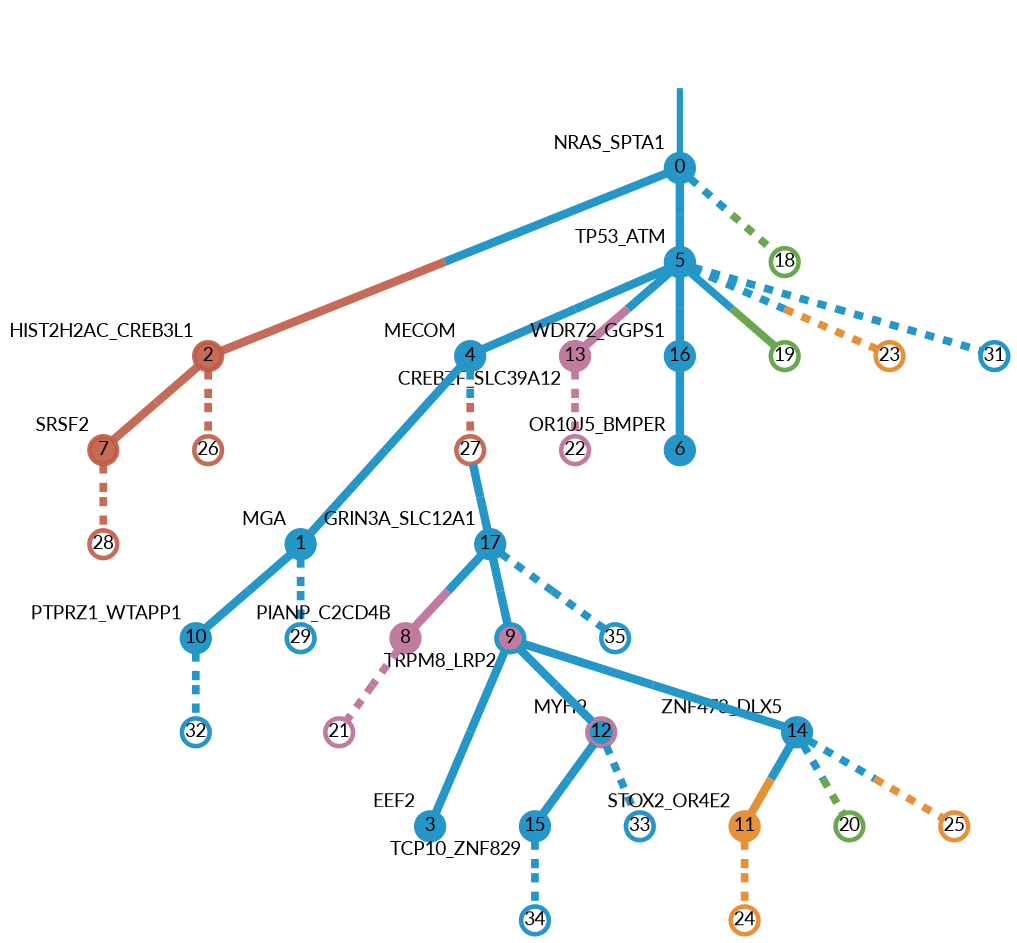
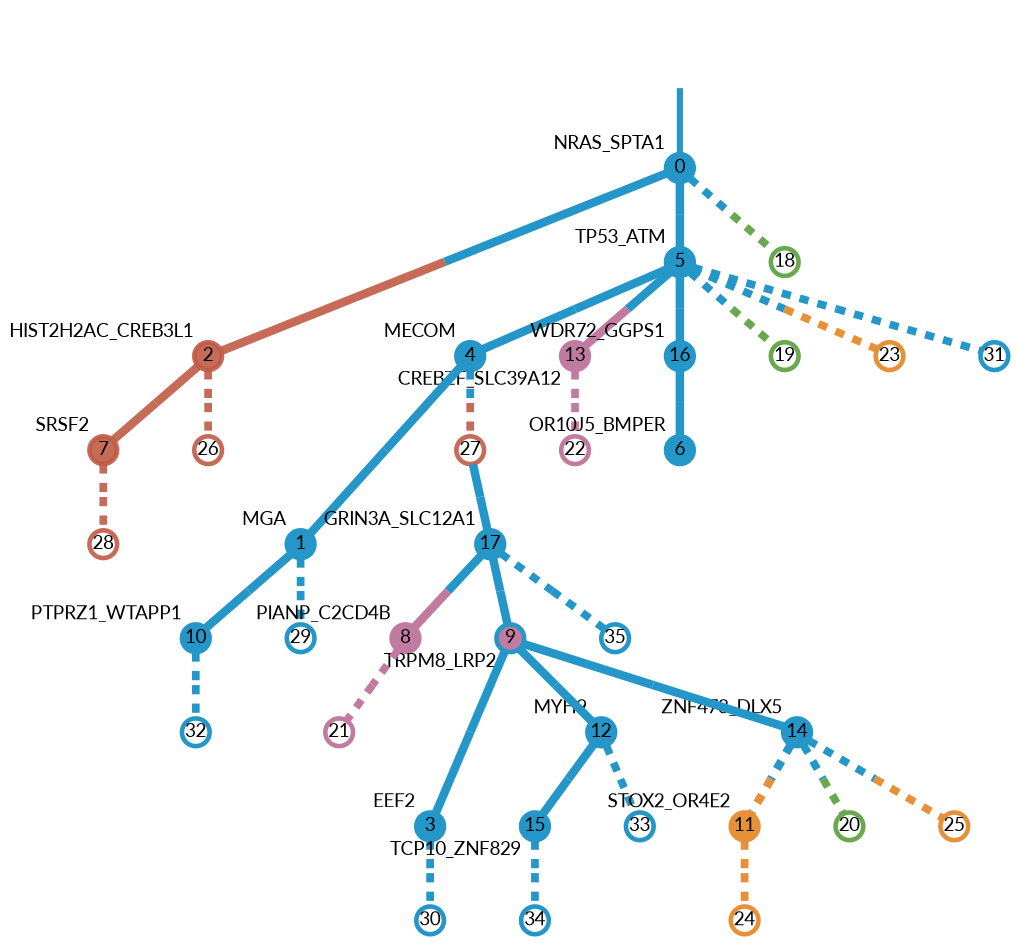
(732, 309) -> (732, 309)
(601, 732) -> (601, 732)
(771, 779) -> (771, 779)
none -> (430, 920)
